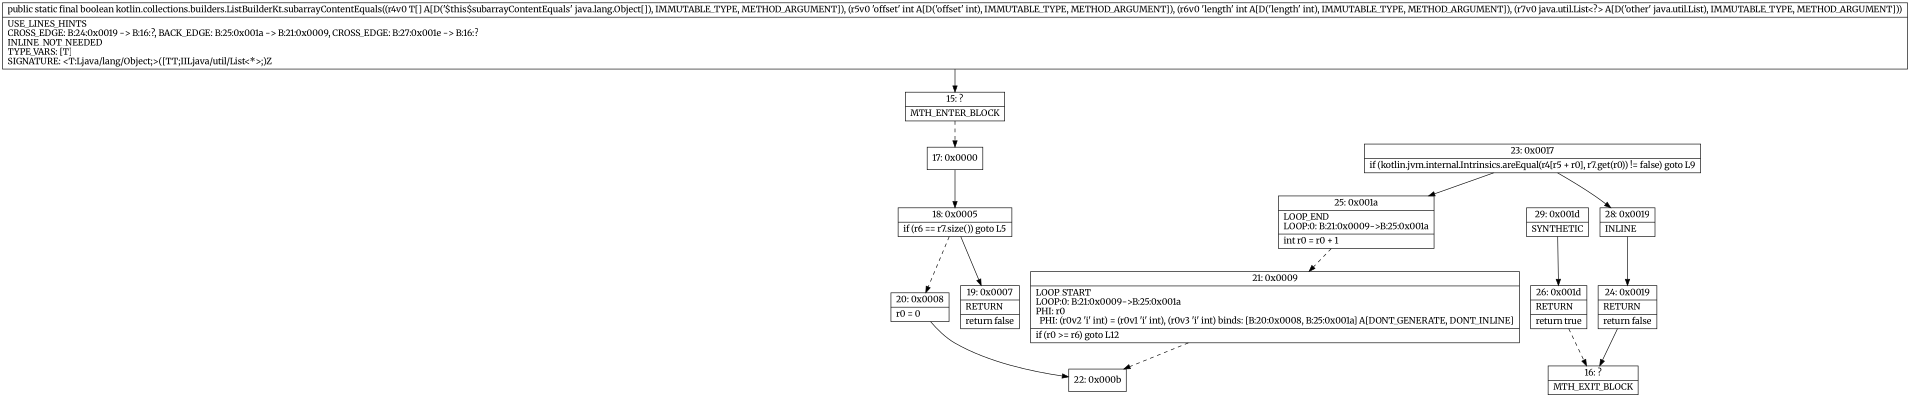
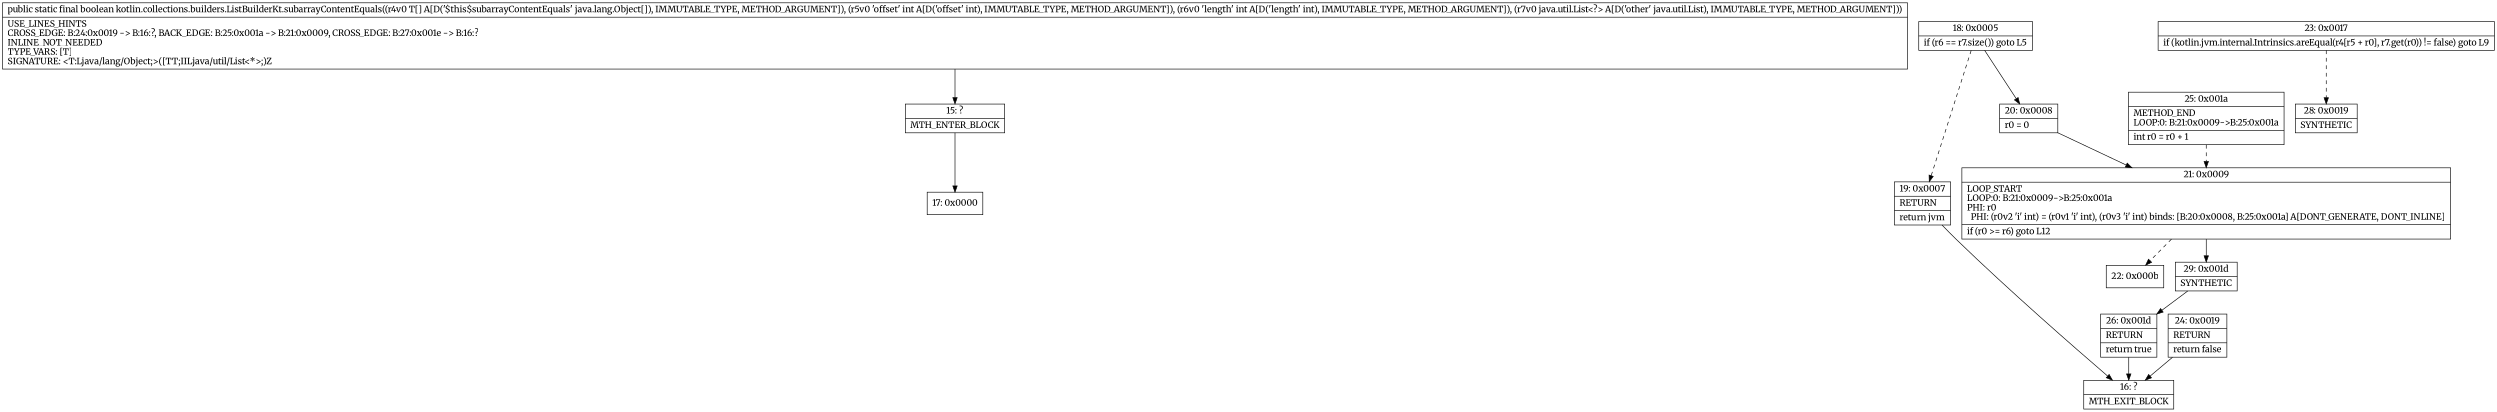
(955, 131) -> (955, 159)
(1464, 183) -> none
(955, 186) -> none
(1582, 188) -> (2326, 74)
(1306, 217) -> (2165, 113)
(1621, 229) -> (2326, 125)
none -> (2206, 247)
(970, 258) -> (1951, 113)
(1628, 258) -> none
(939, 262) -> (2000, 74)
none -> (2024, 302)
(990, 321) -> (1922, 218)
(1576, 344) -> (2129, 366)
(992, 359) -> (2092, 149)
